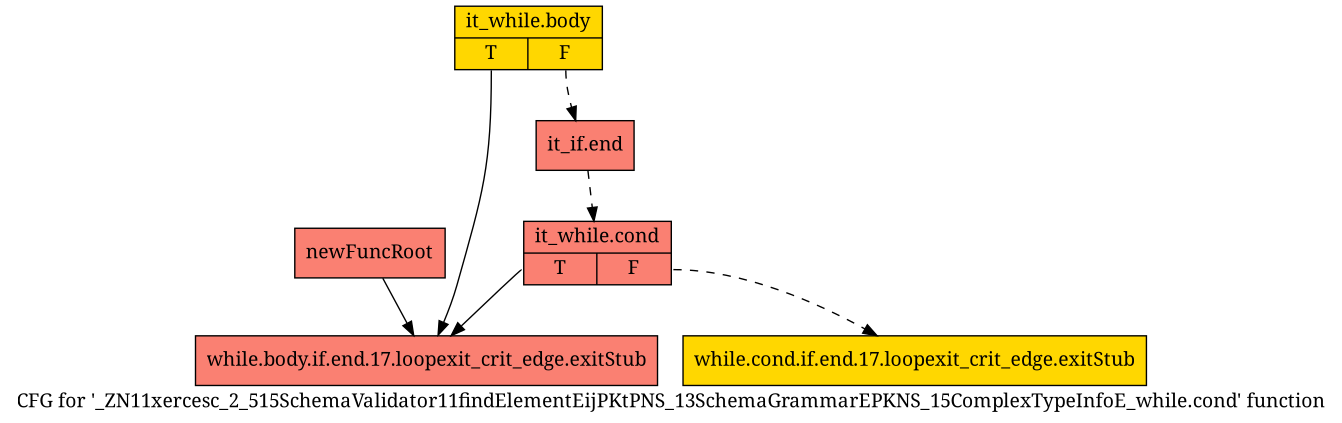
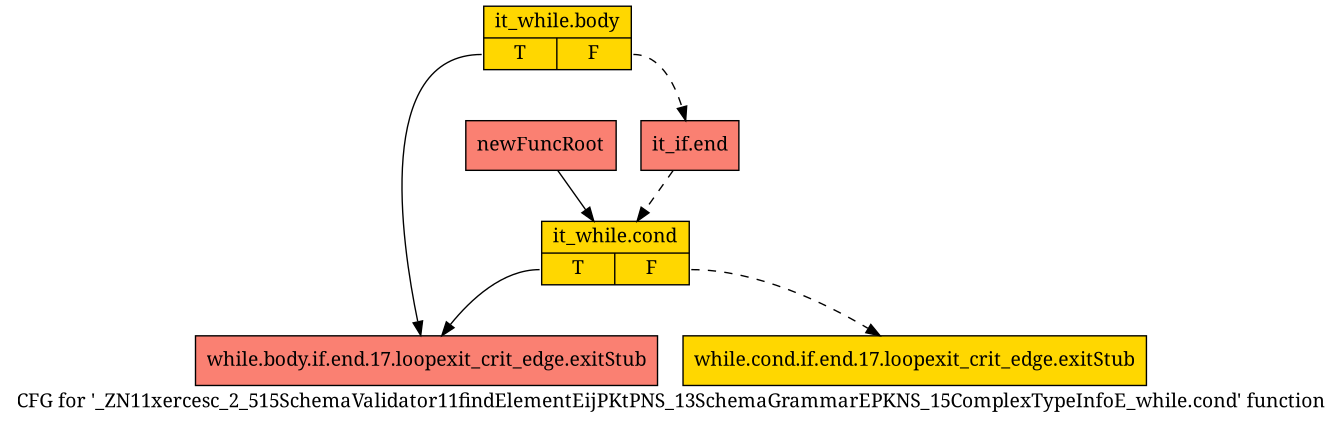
(598, 253) -> (615, 253)
(395, 301) -> (572, 190)
